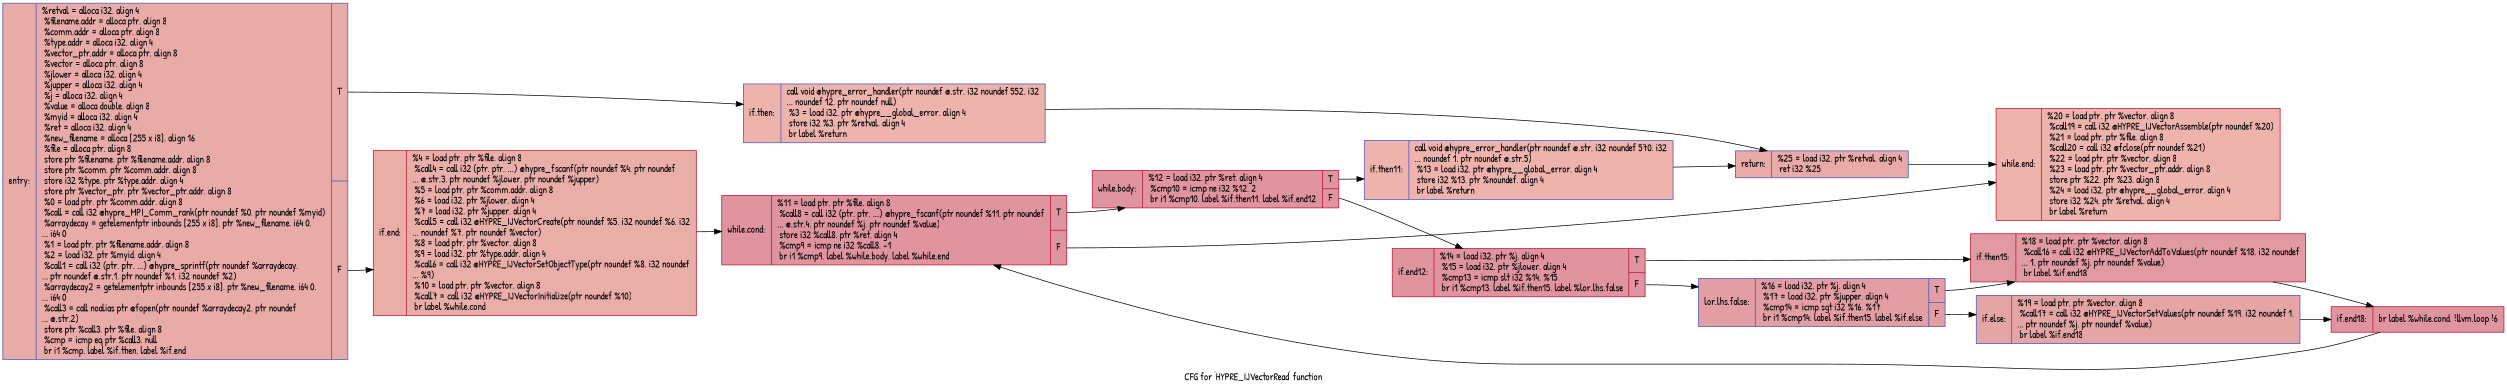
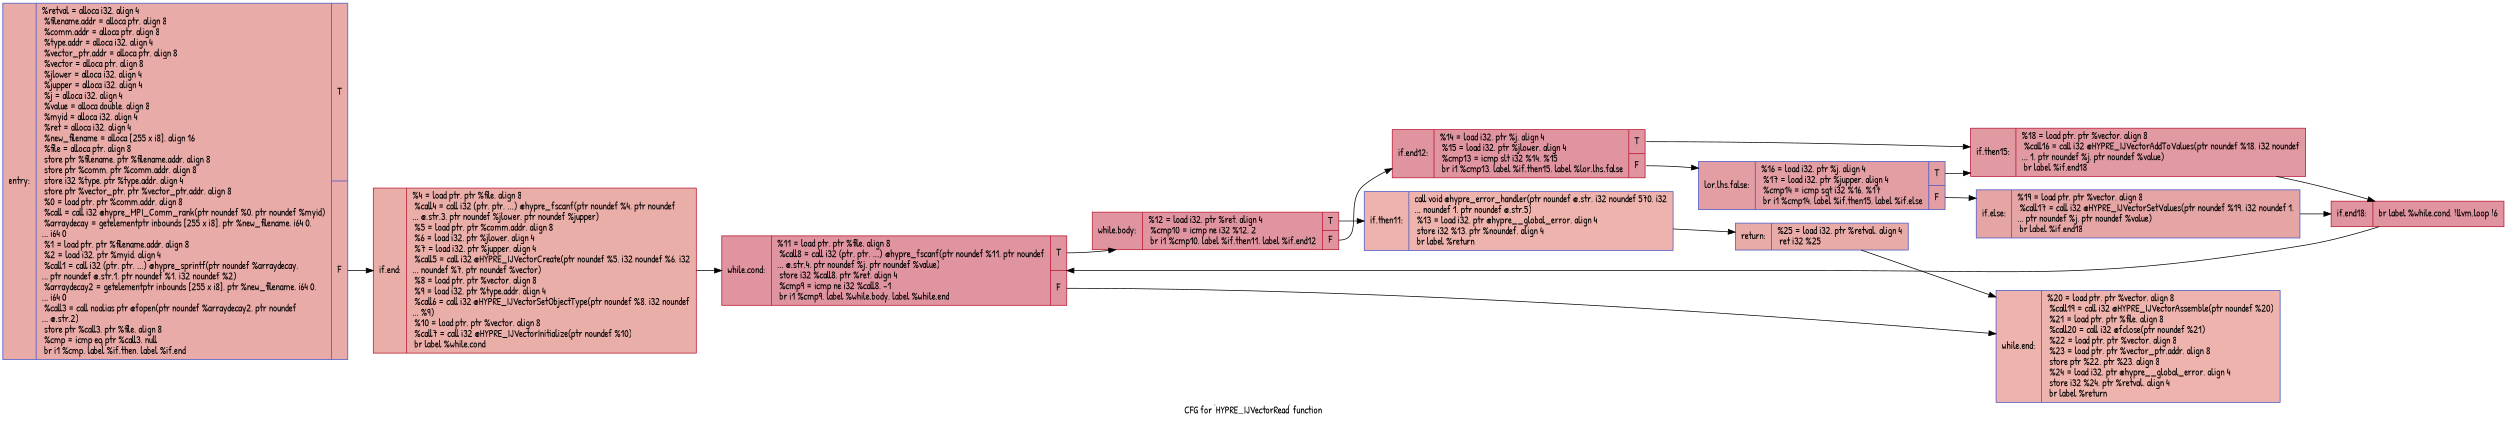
(894, 113) -> none
(2138, 164) -> (2138, 346)
